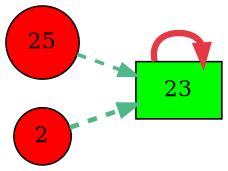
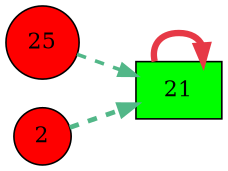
(179, 90) -> (179, 90)
